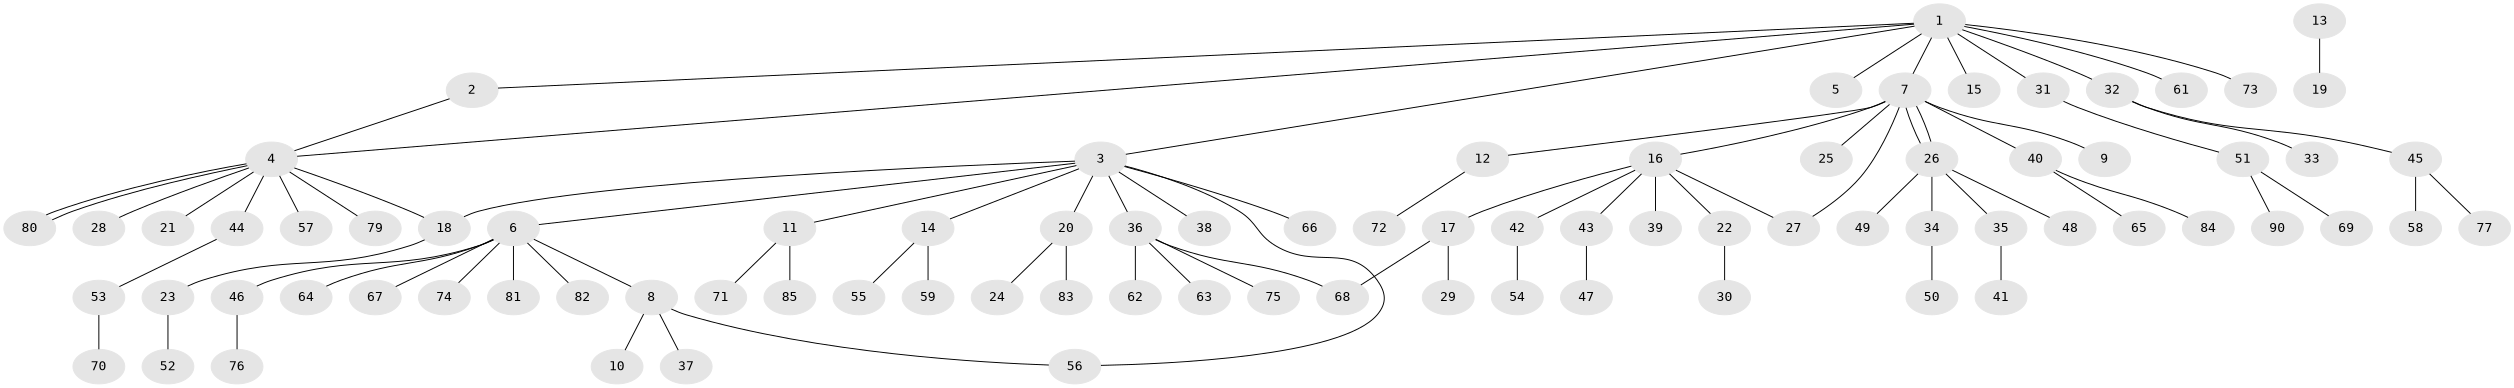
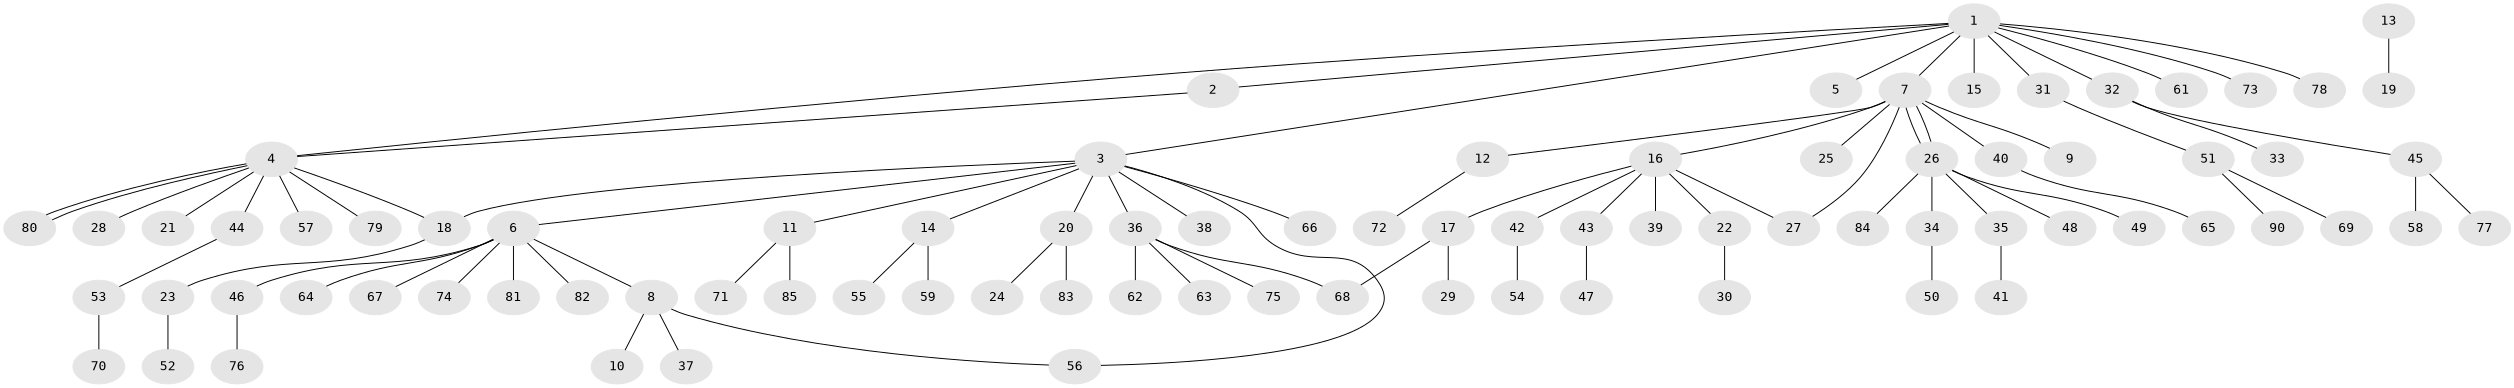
none -> (2320, 90)
(2122, 194) -> (1897, 194)
